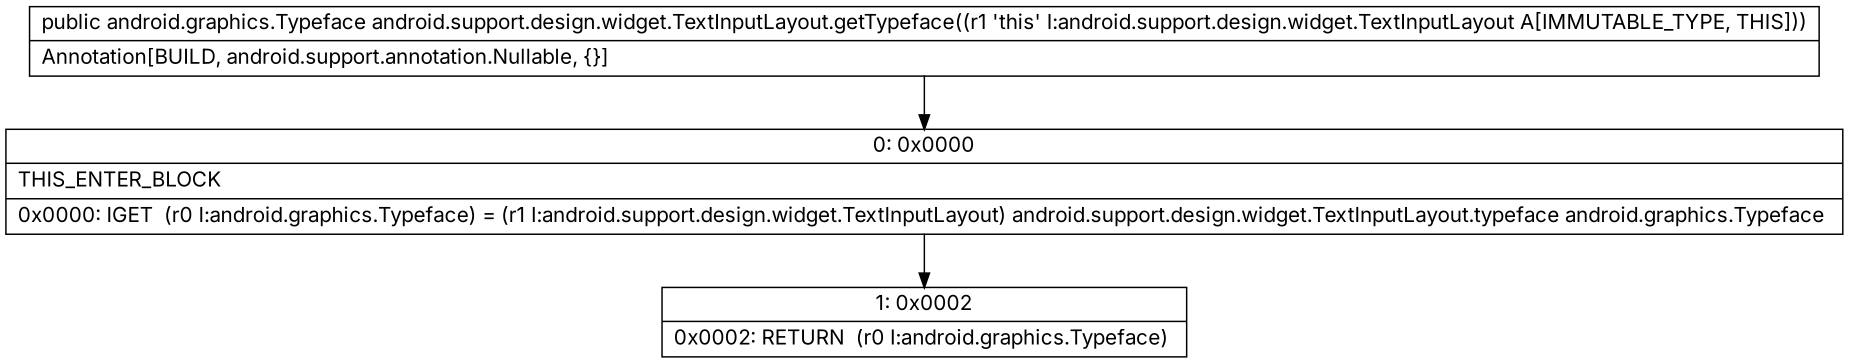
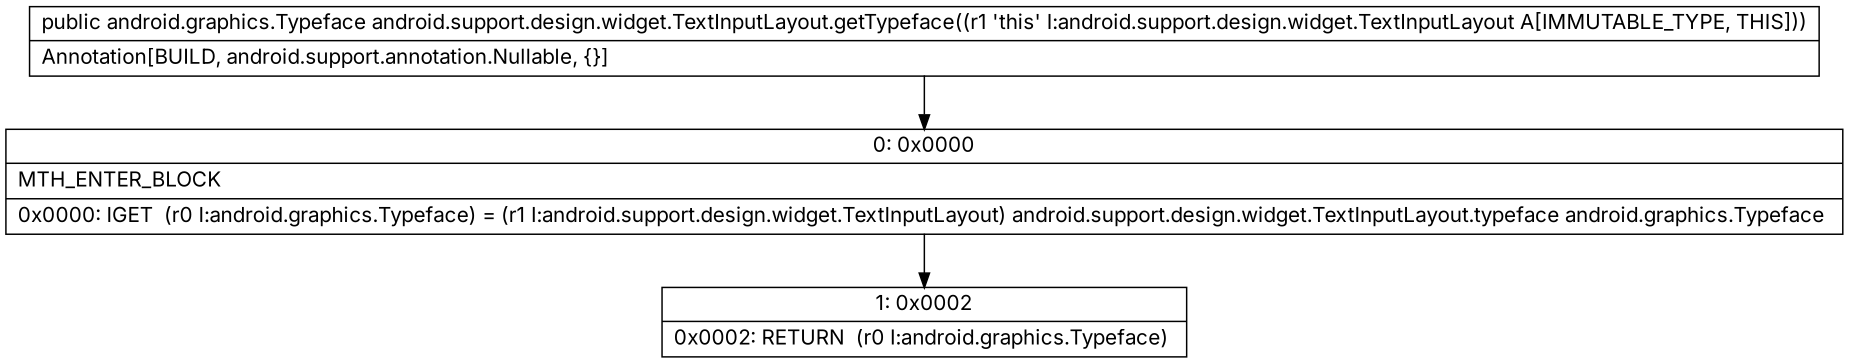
(120, 180) -> (120, 180)
